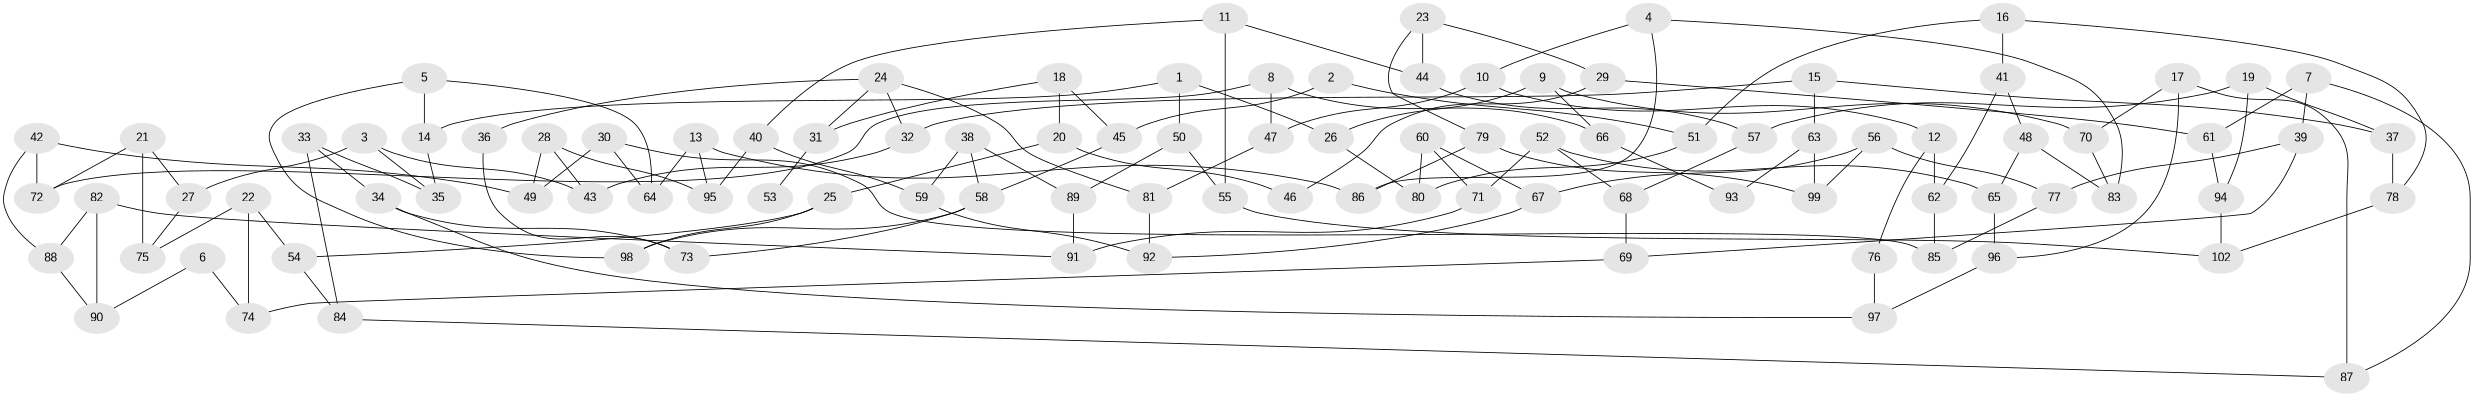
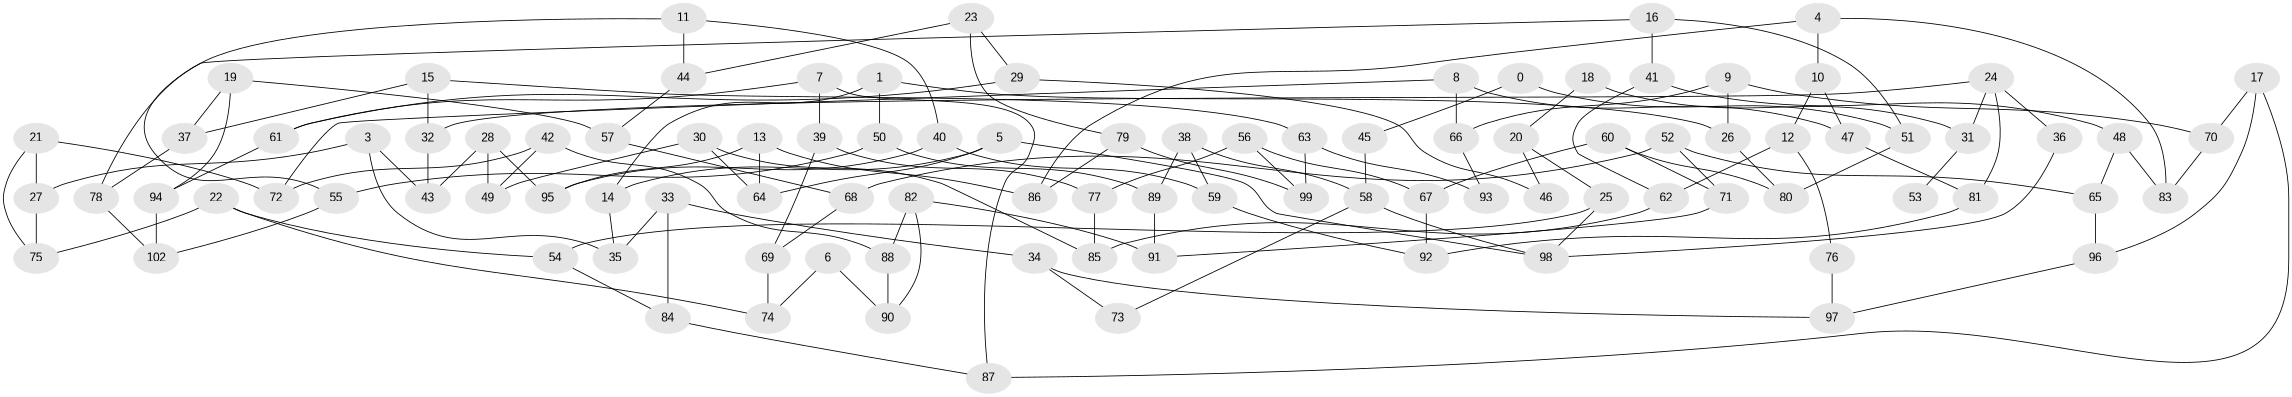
(1331, 78) -> (1520, 78)
(1091, 110) -> none
(512, 222) -> (1853, 237)
